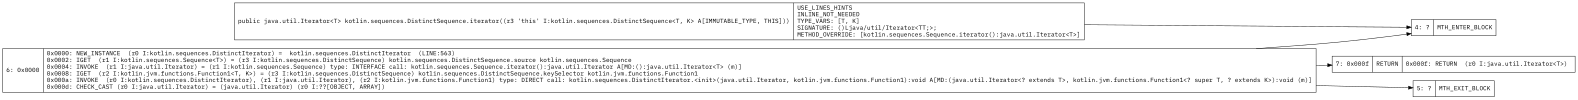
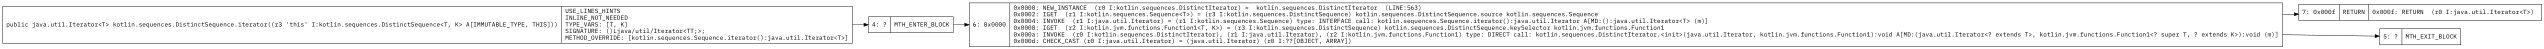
(1332, 43) -> (959, 25)
